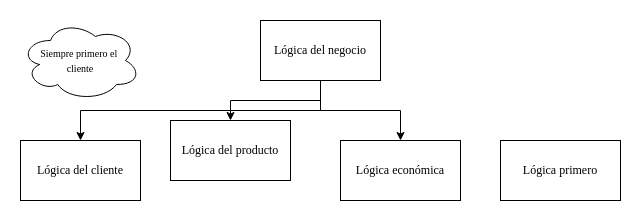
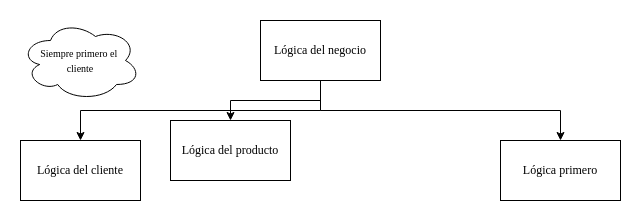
none -> (493, 111)
(401, 123) -> none
(401, 171) -> none
